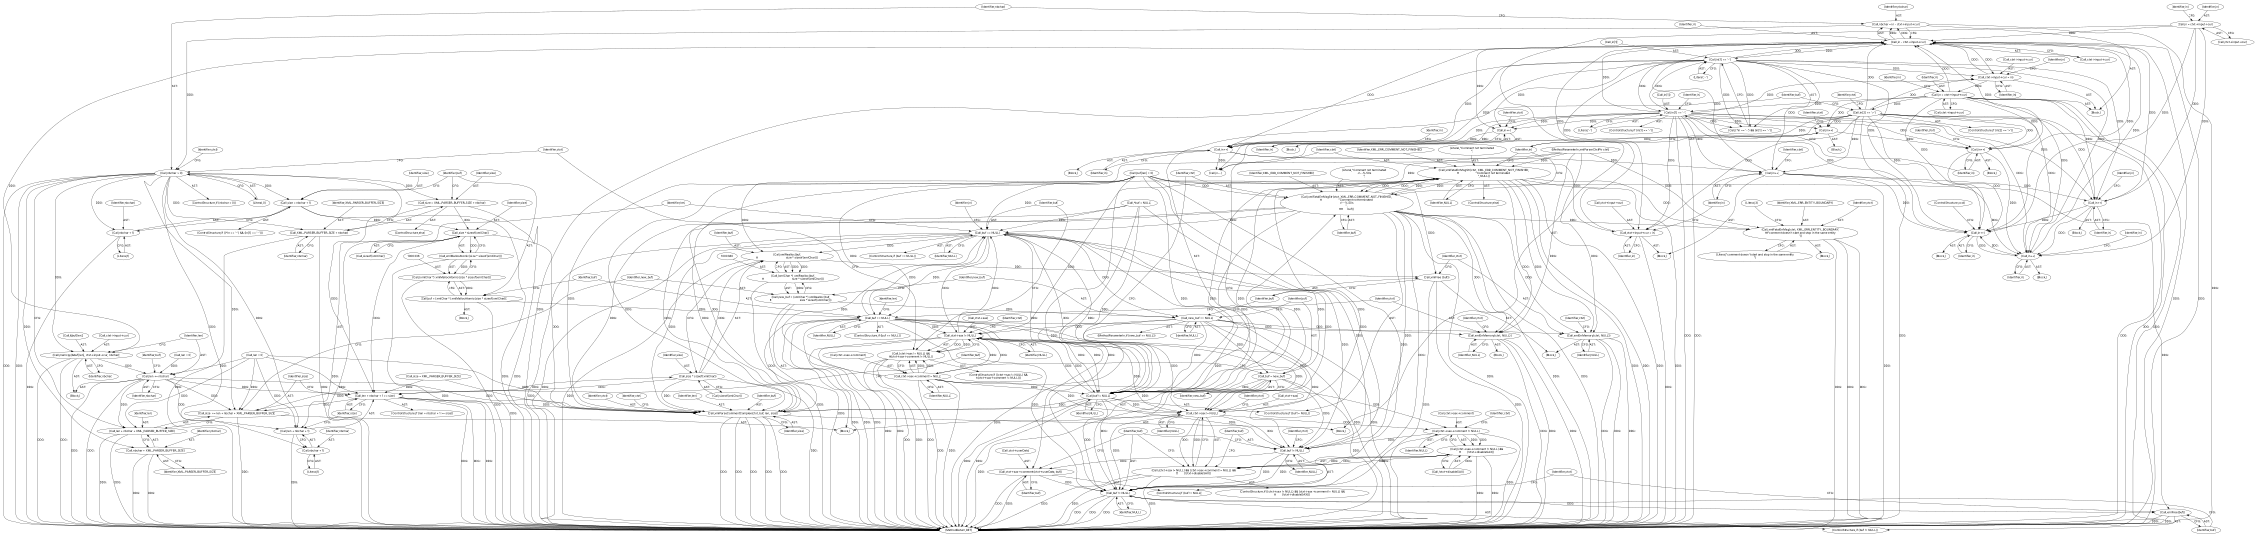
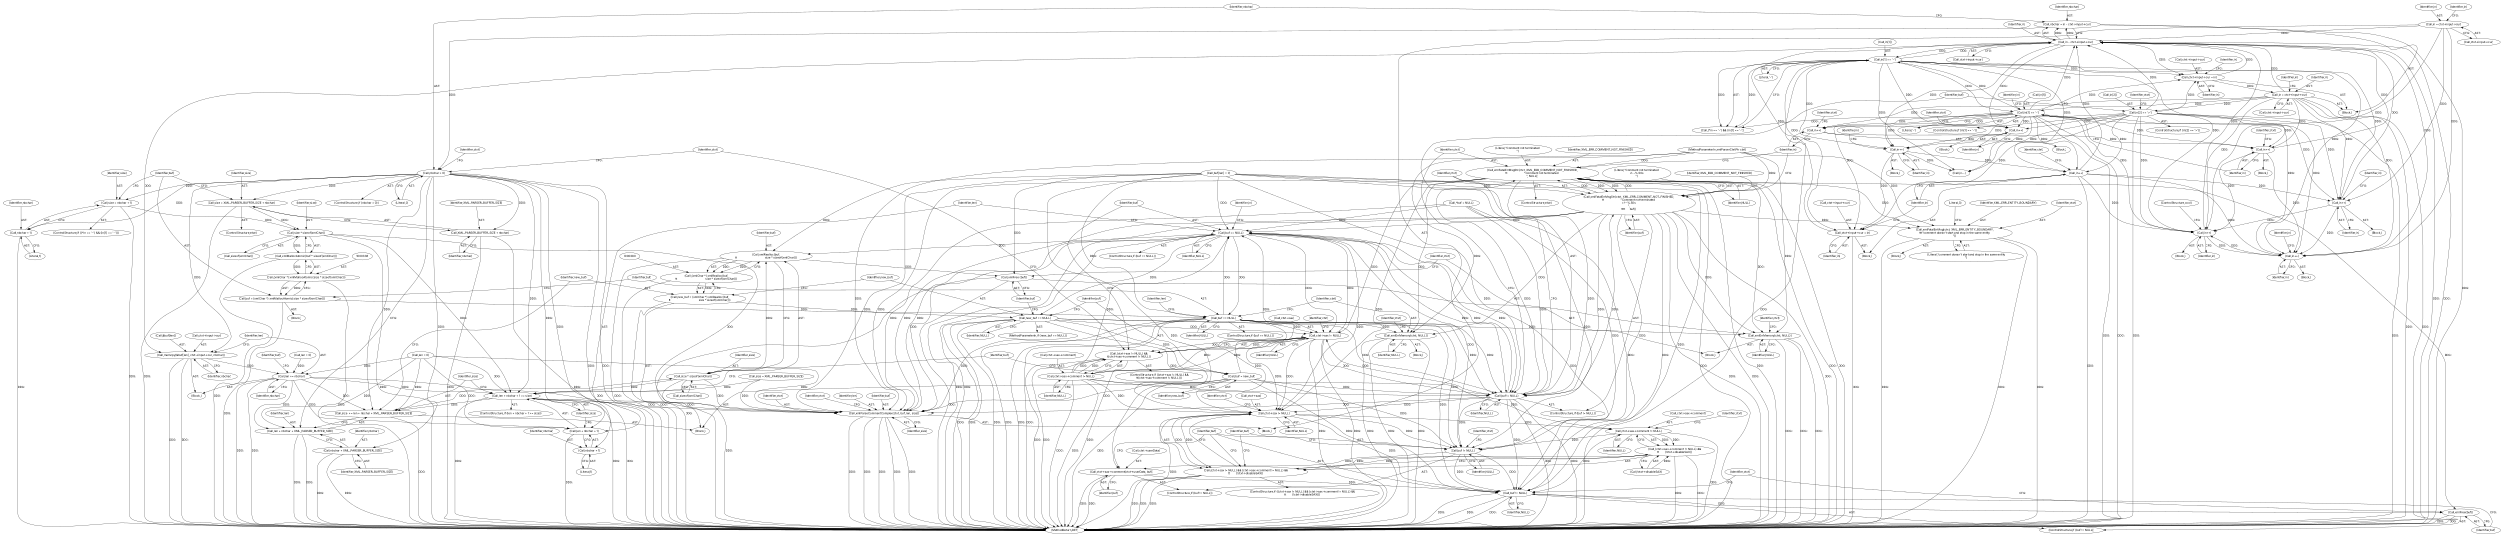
none -> (2110, 95)
(471, 256) -> (306, 256)
